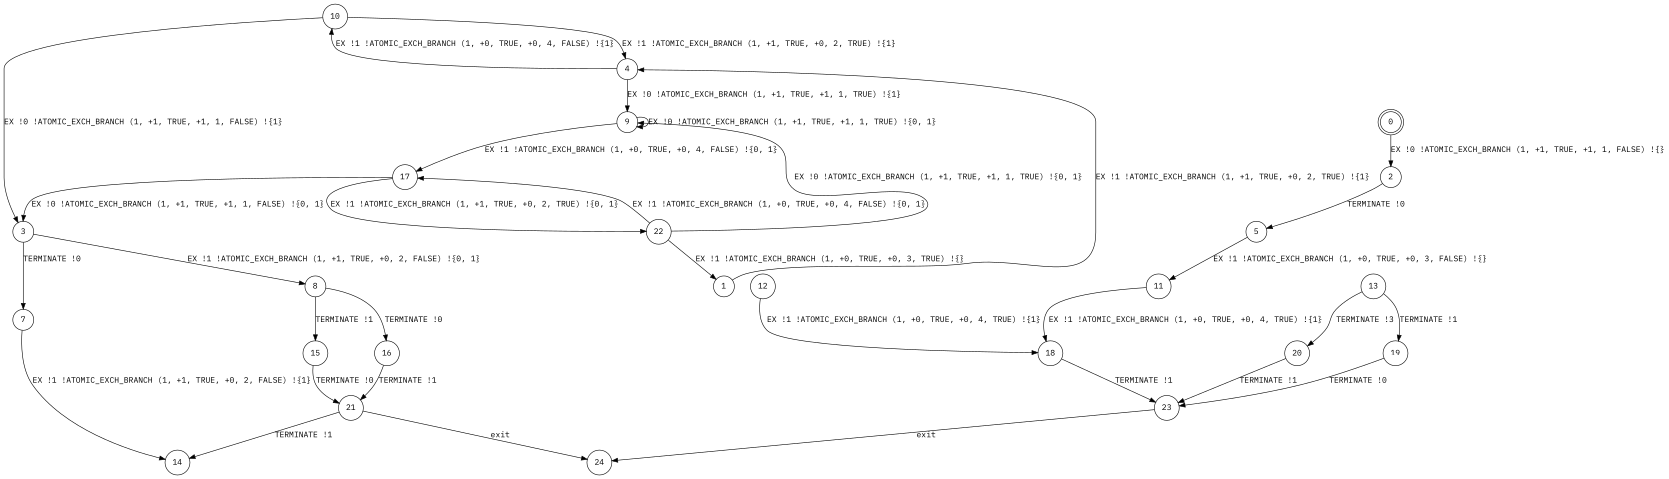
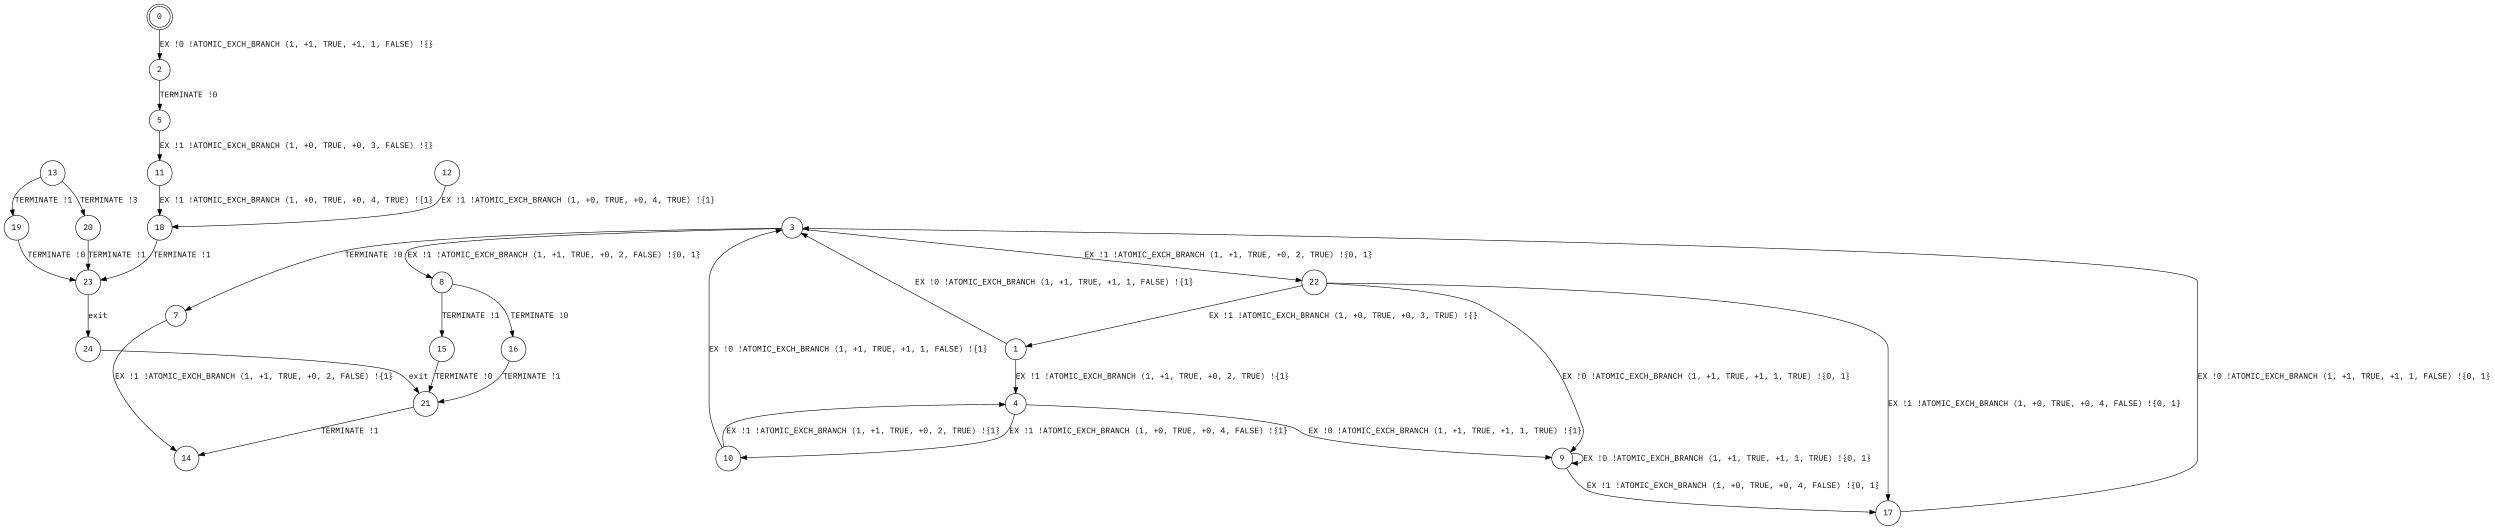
(444, 227) -> (1049, 255)
none -> (907, 290)
(472, 435) -> (261, 357)
